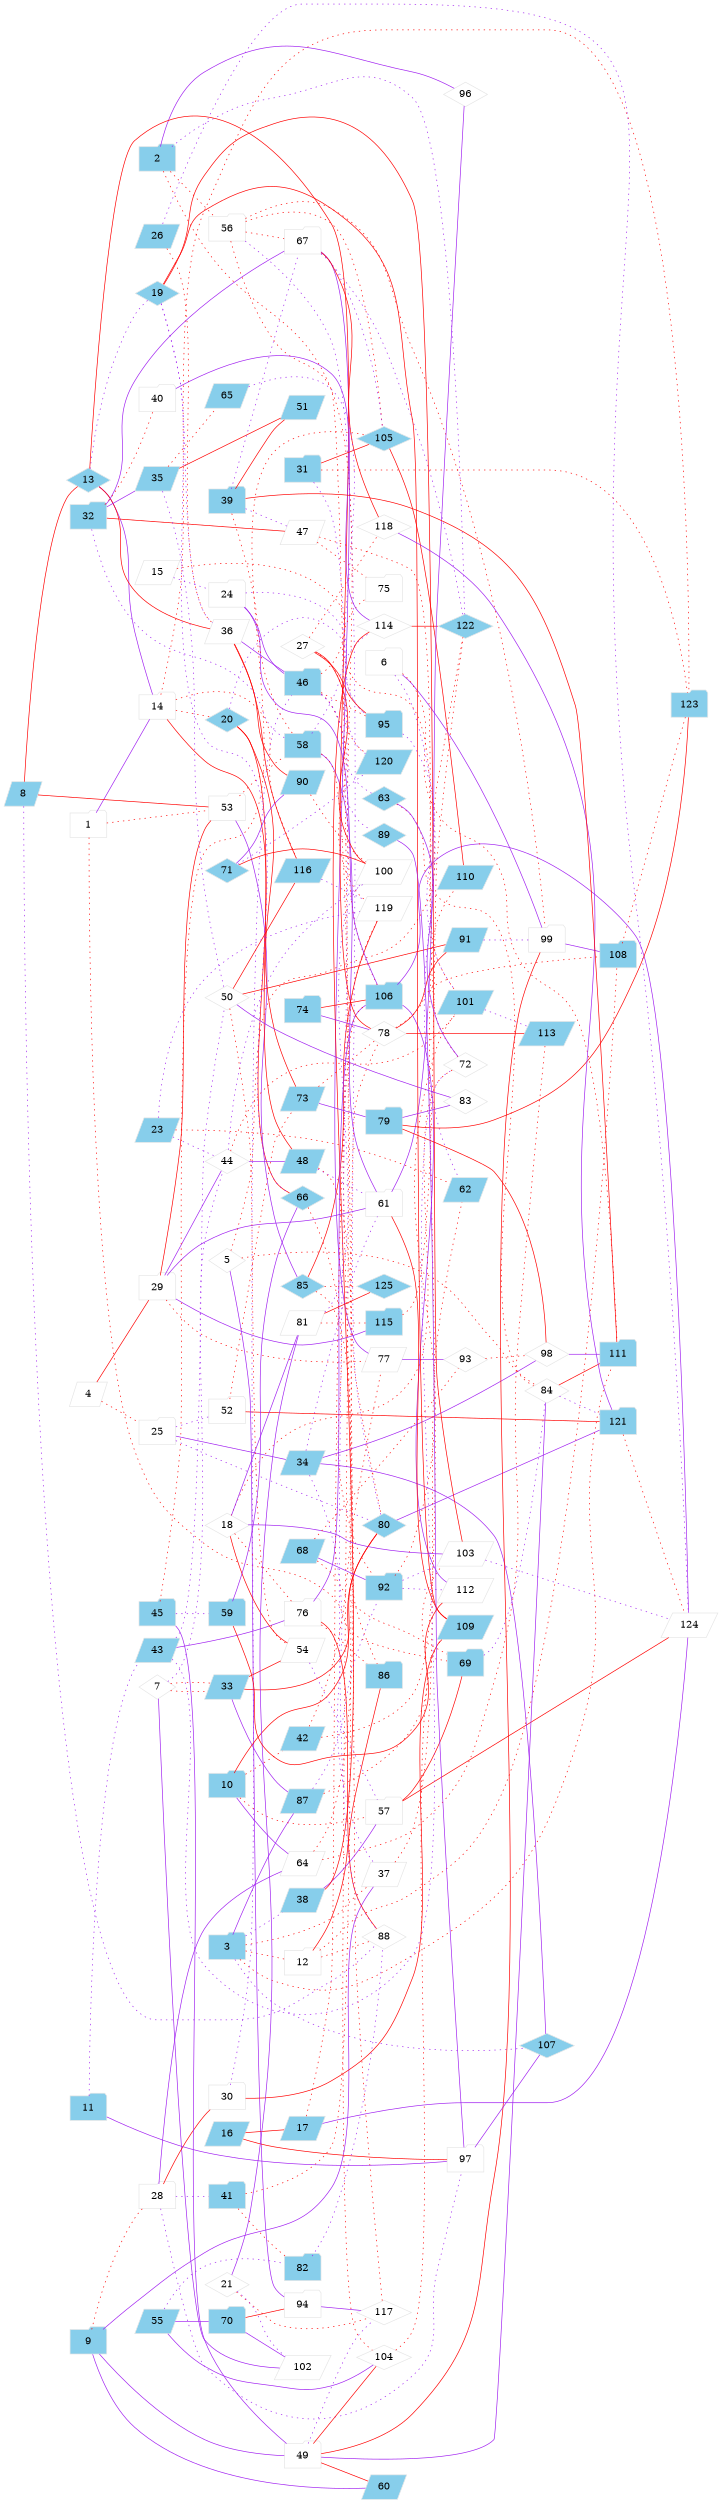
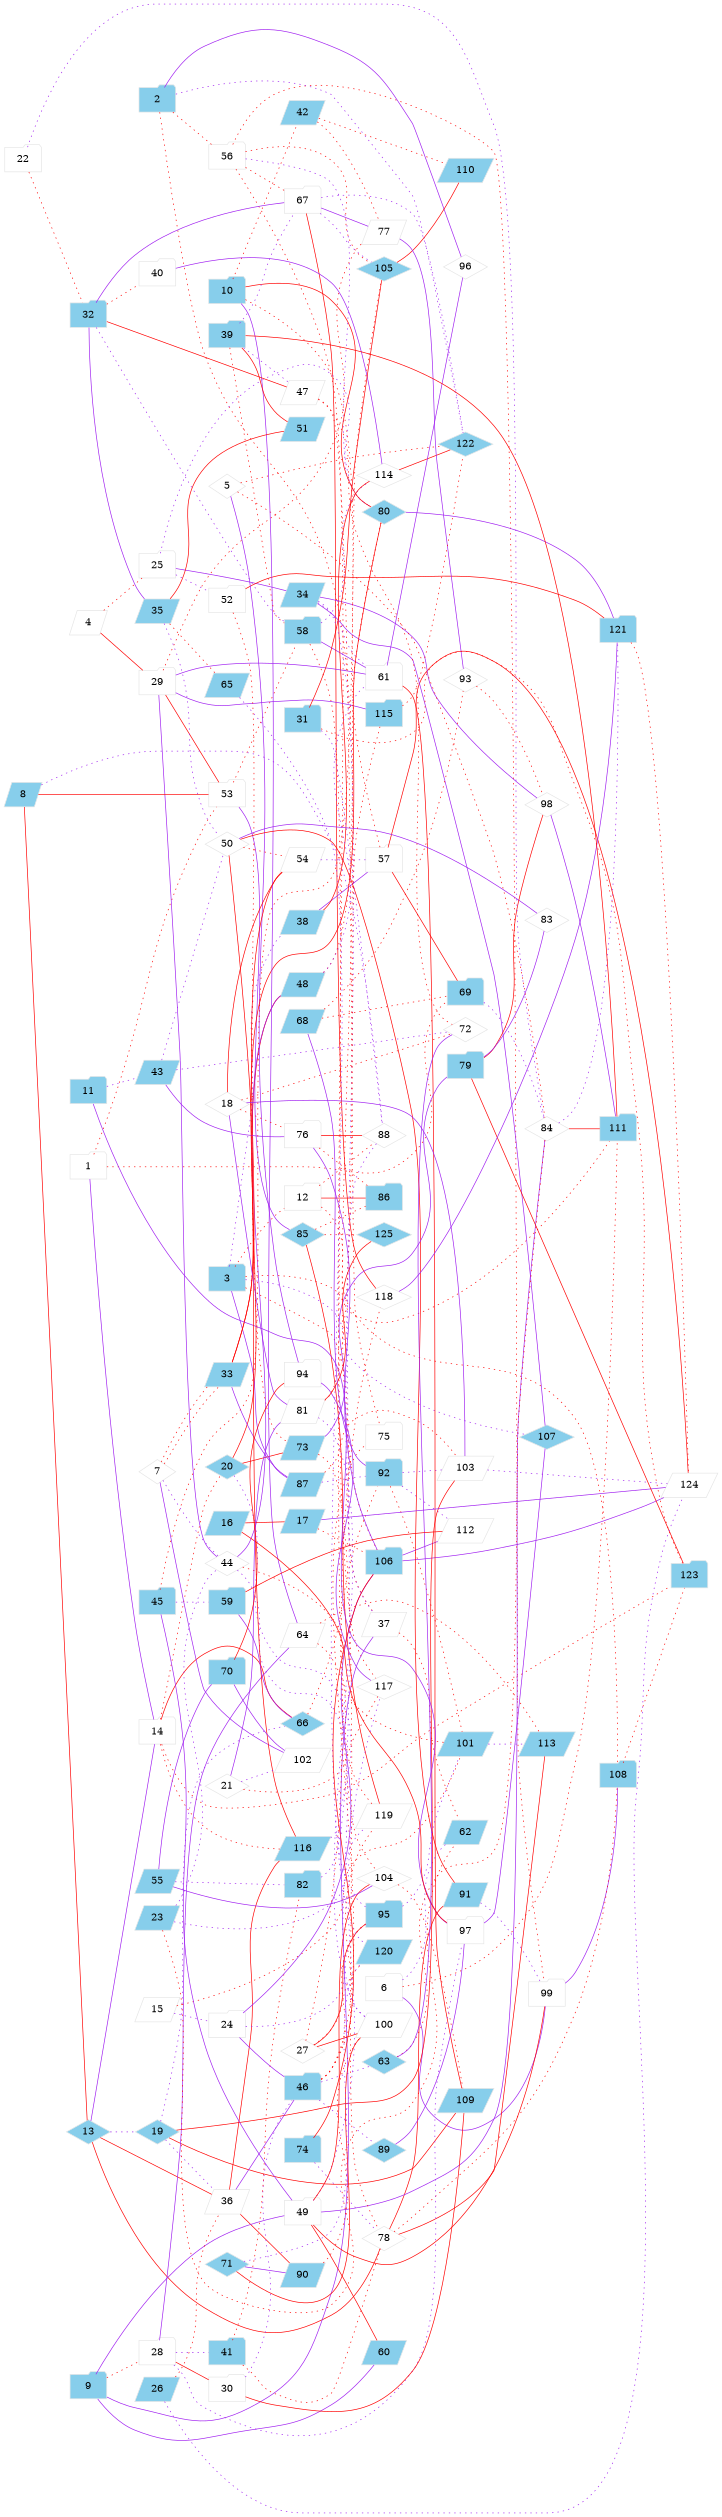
none -> (23, 160)
(345, 1023) -> (338, 2188)
